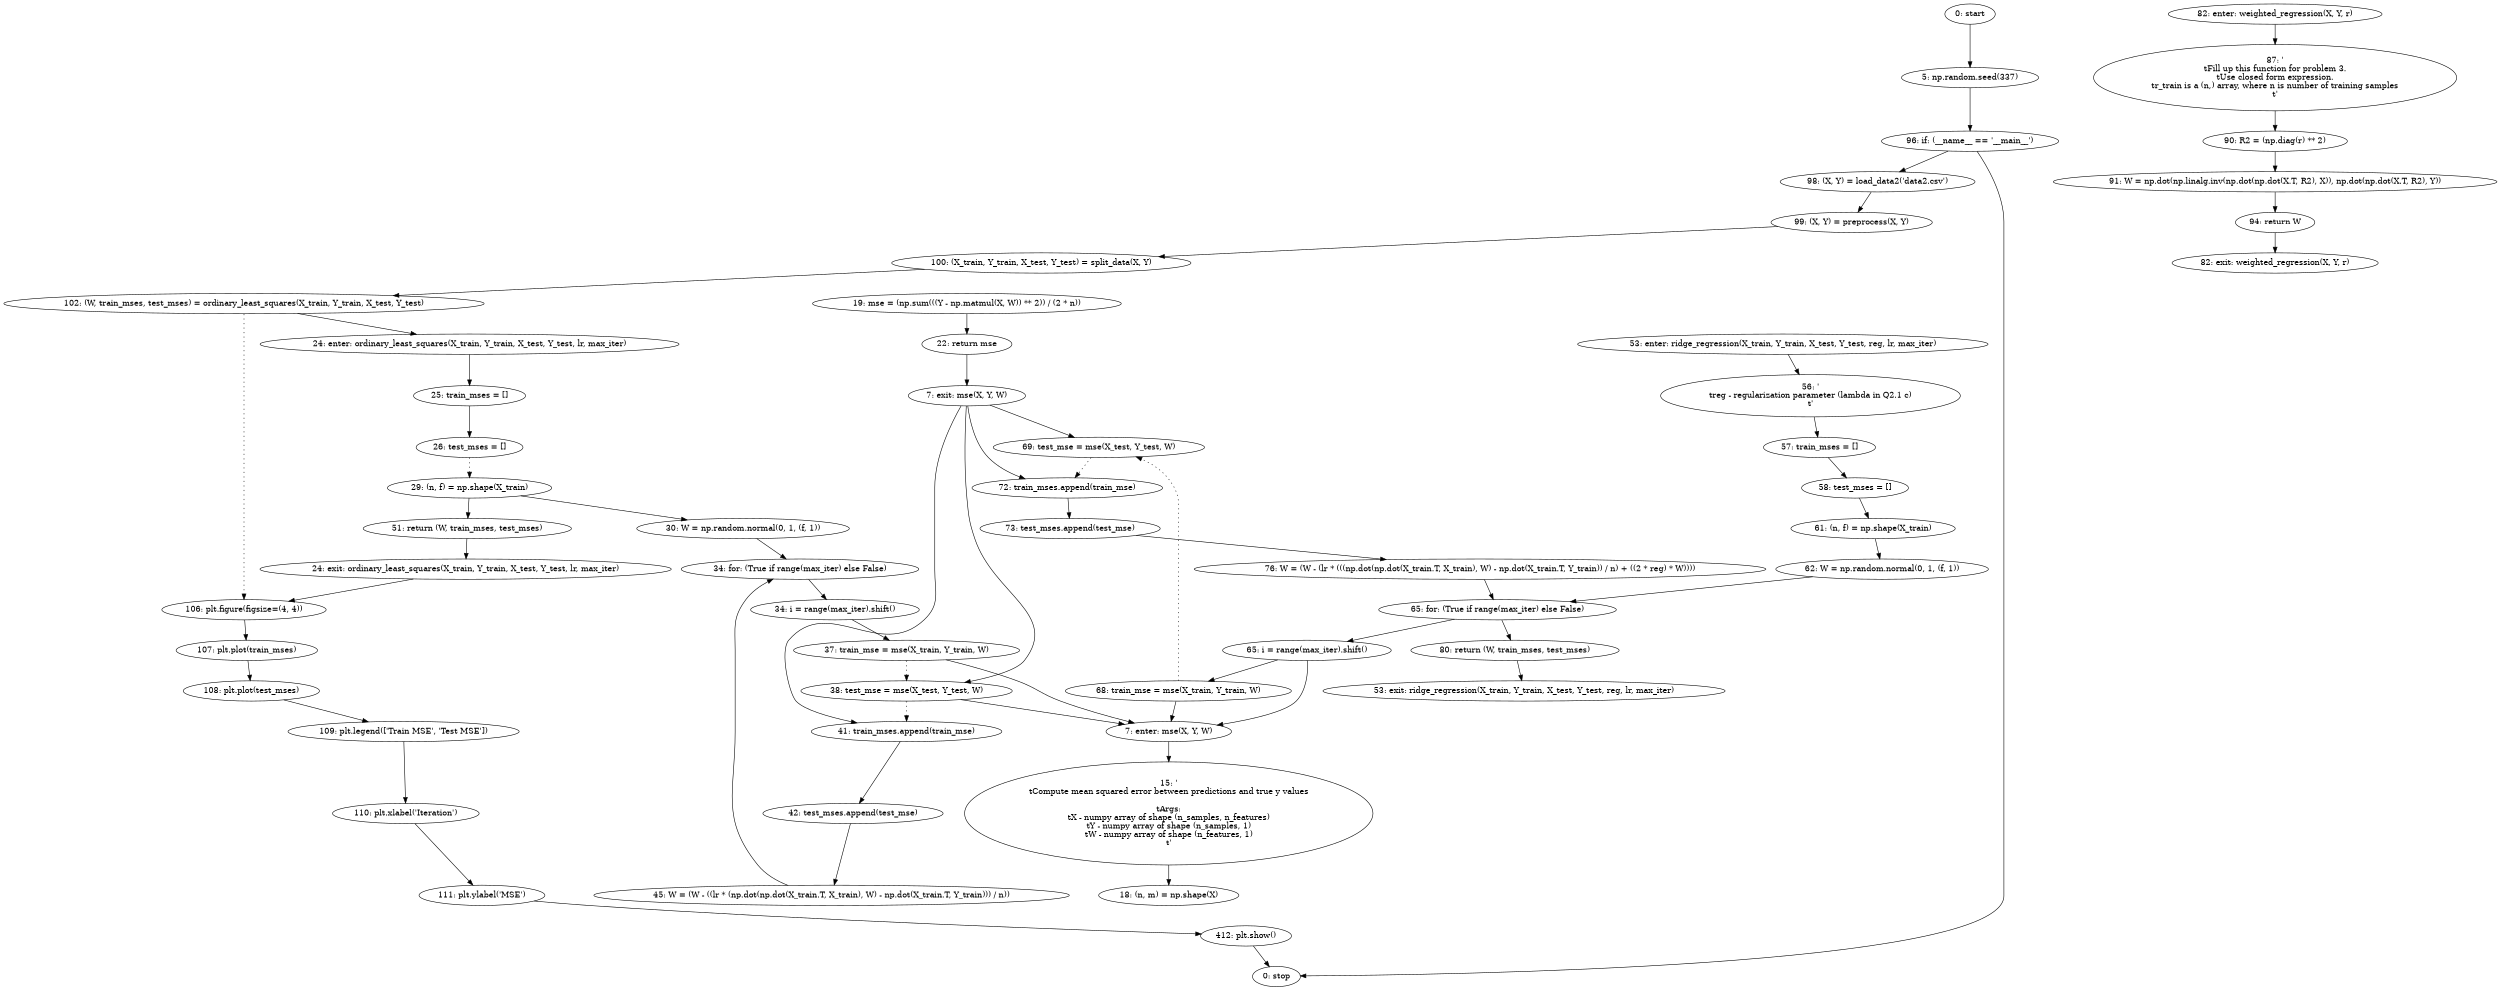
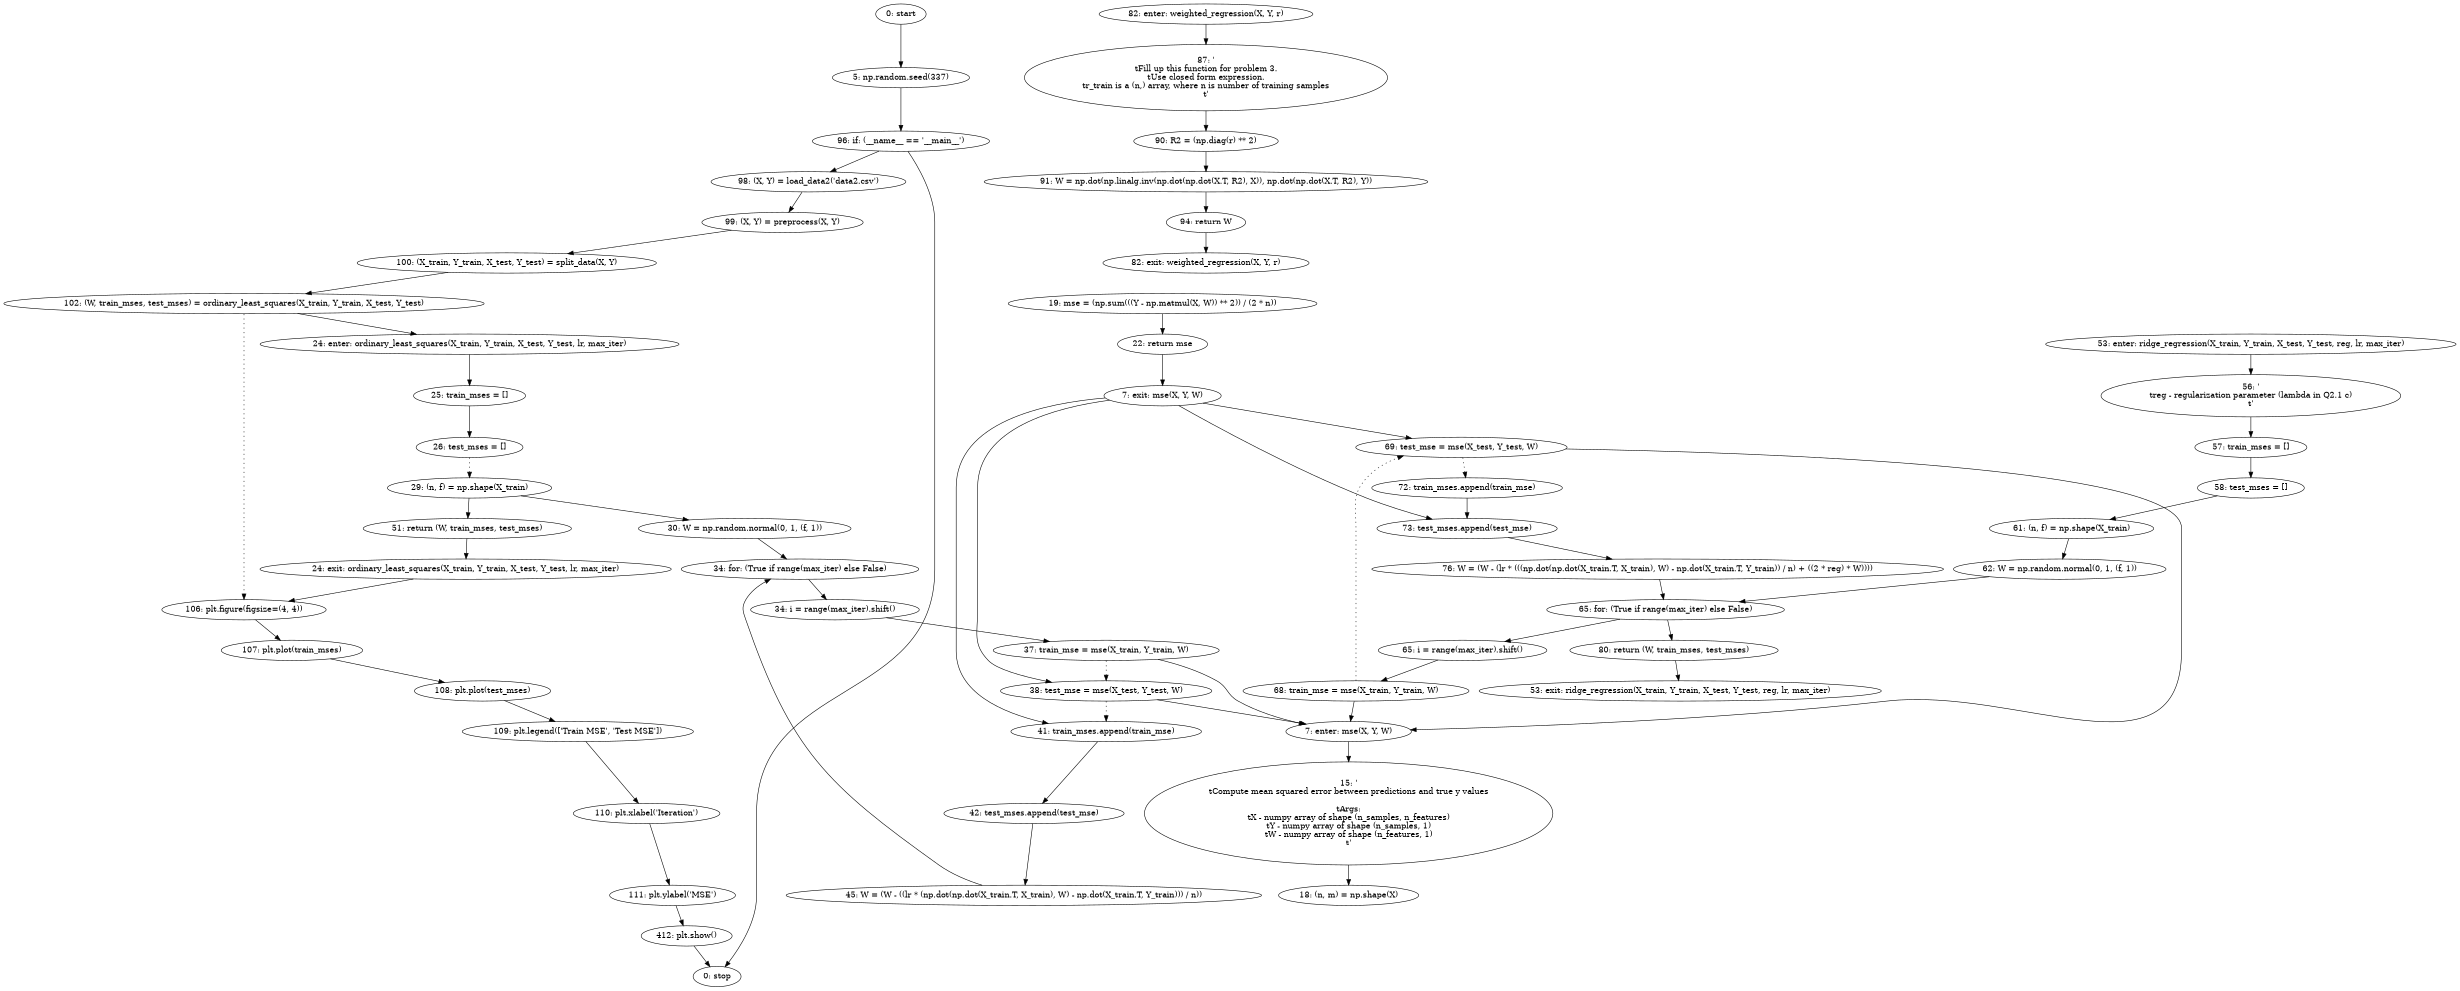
(982, 450) -> (1300, 469)
(1281, 710) -> (2176, 680)
